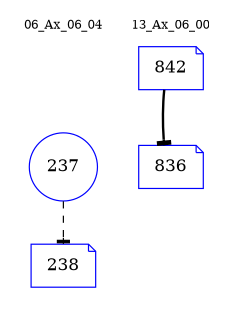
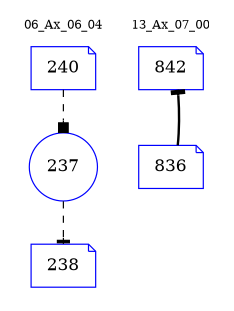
(171, 26) -> (171, 26)
none -> (63, 68)
(163, 115) -> (179, 121)
